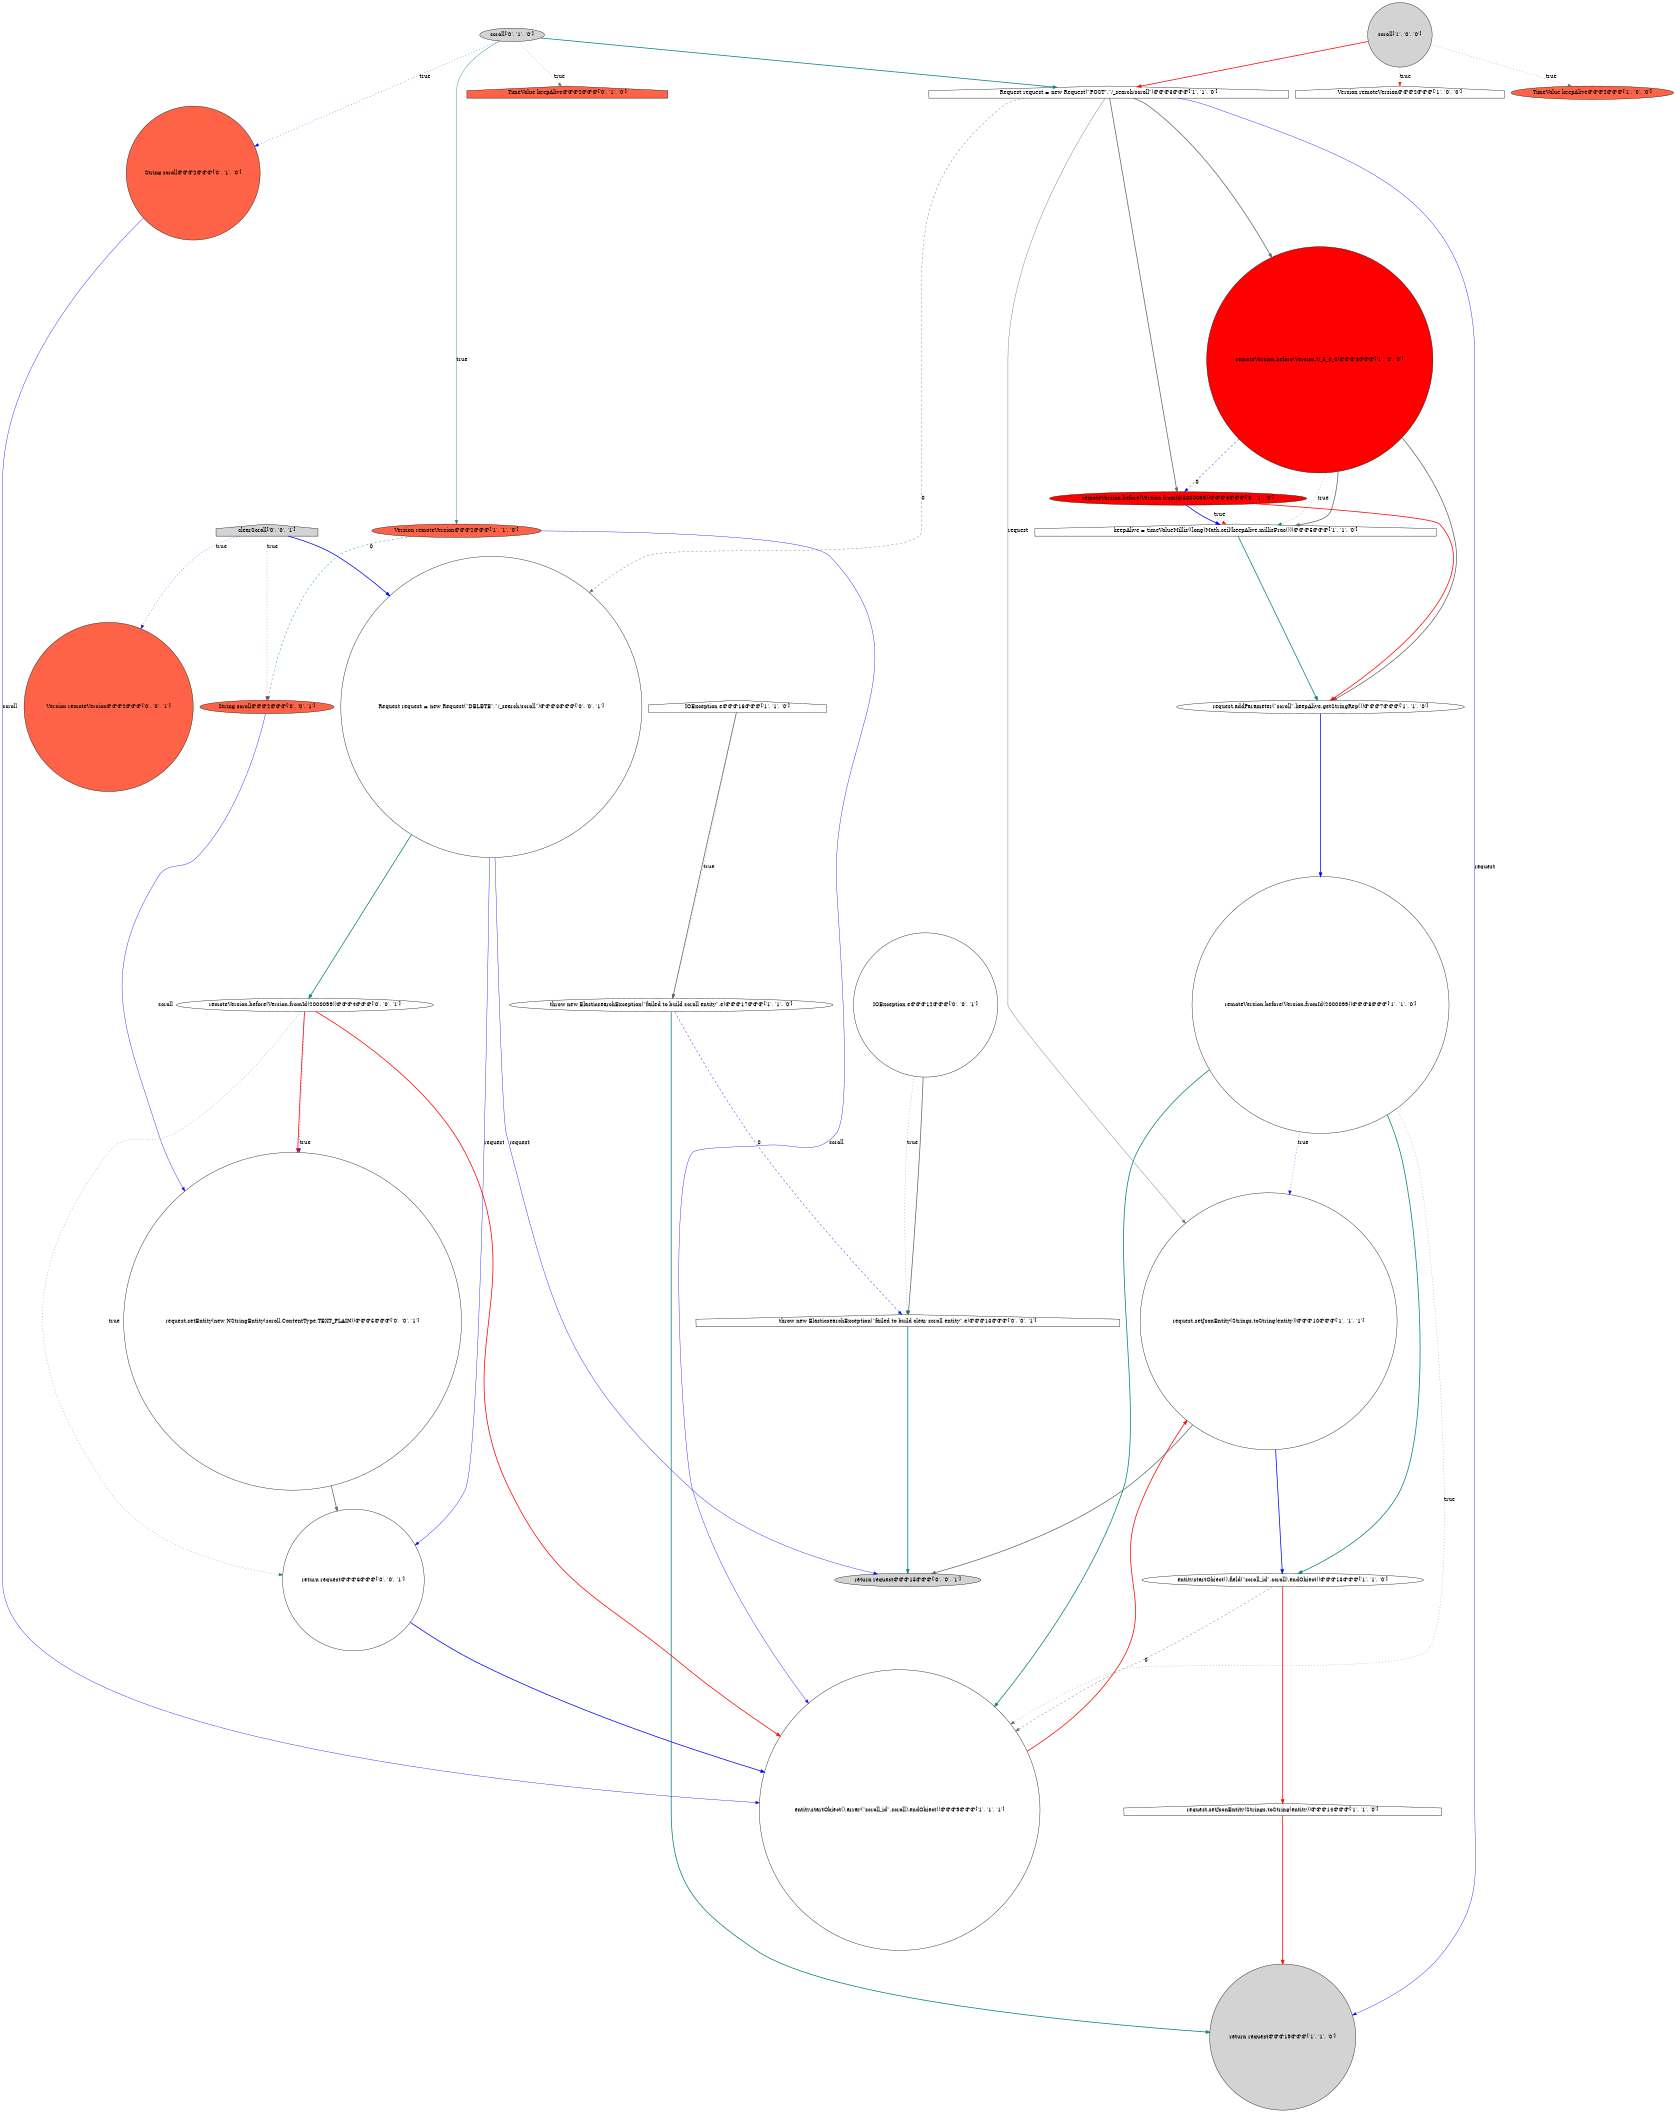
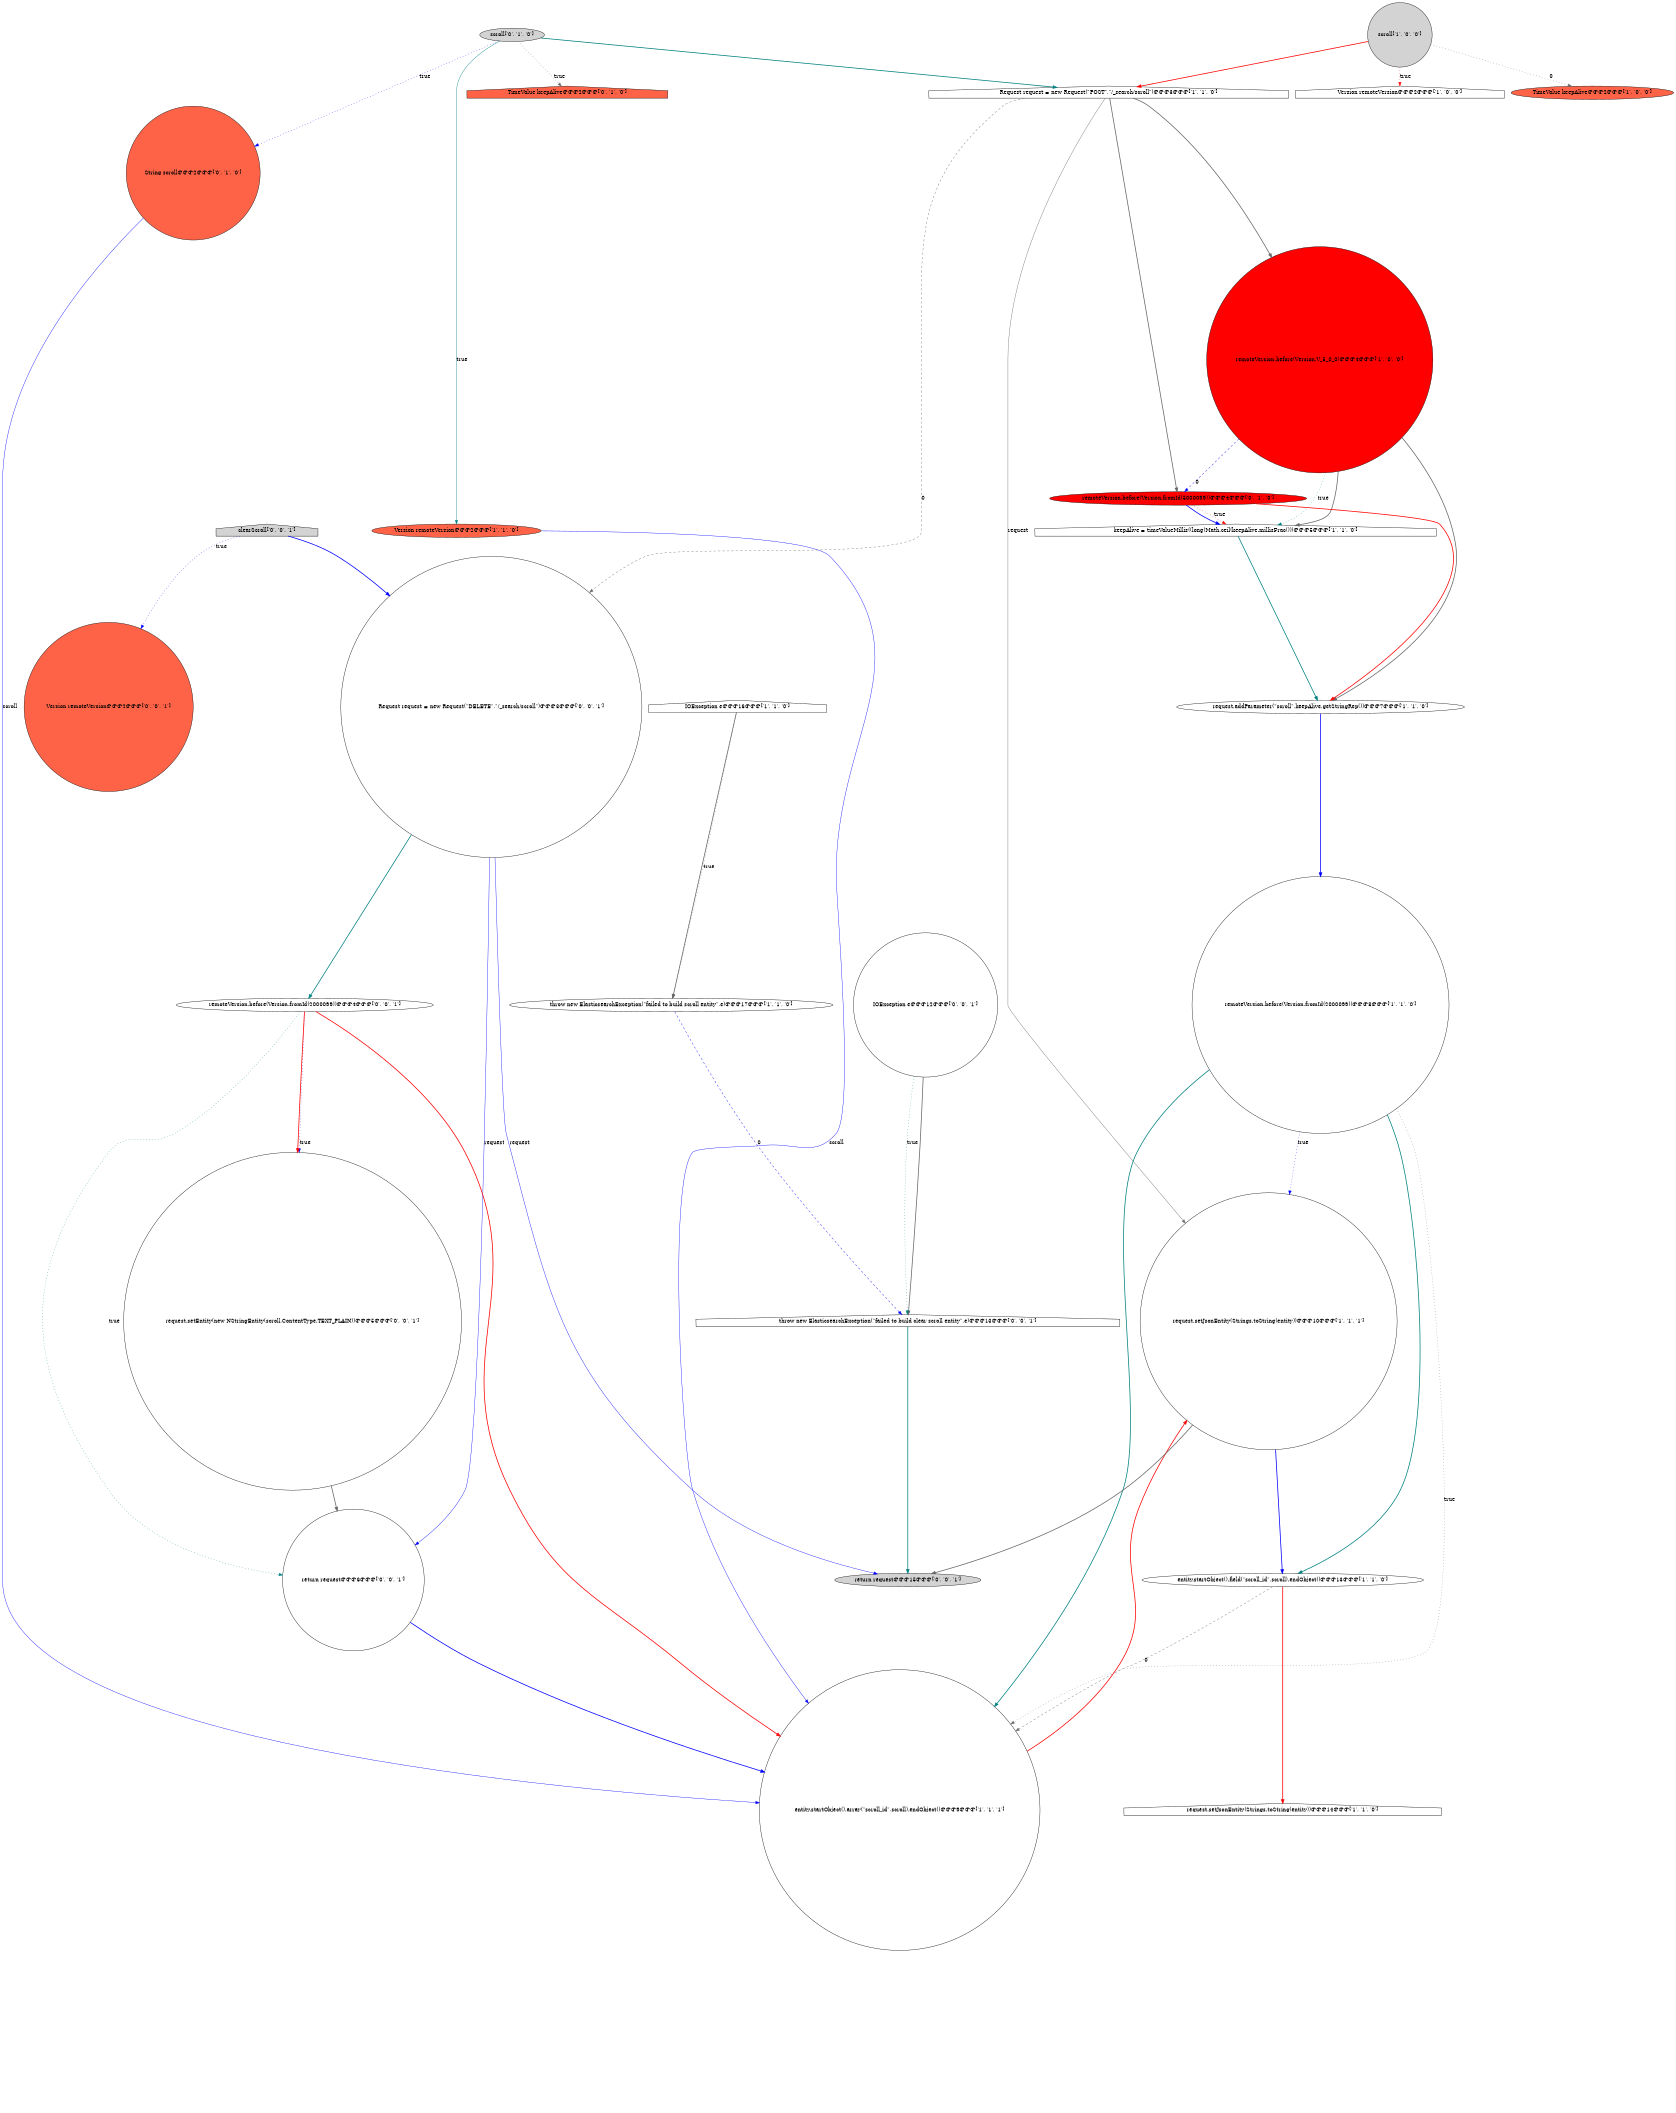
(1551, 77) -> (1551, 77)
(267, 707) -> none
(1283, 2037) -> none
